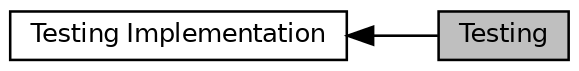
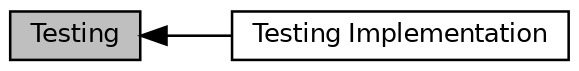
(406, 36) -> (199, 36)
